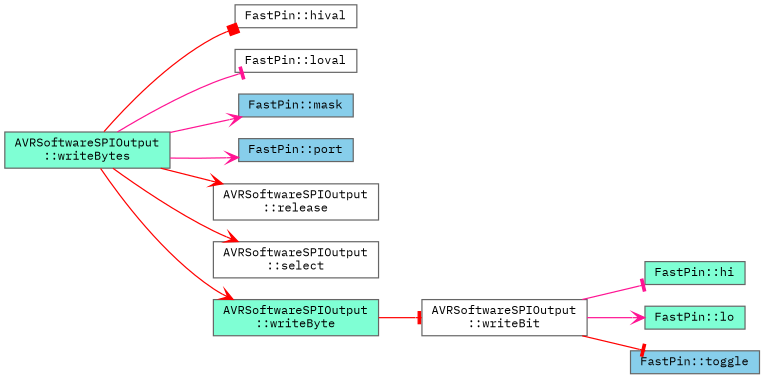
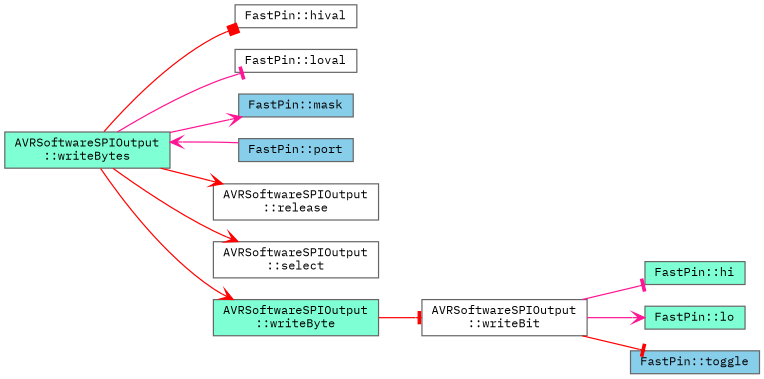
(198, 158) -> (211, 142)
